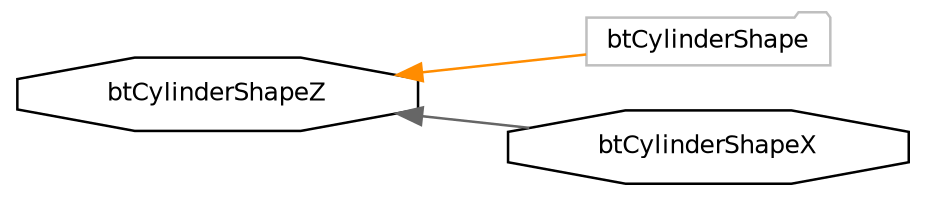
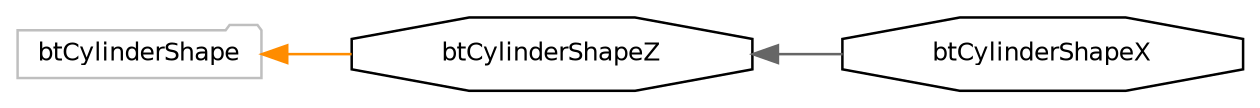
(504, 63) -> (320, 54)
